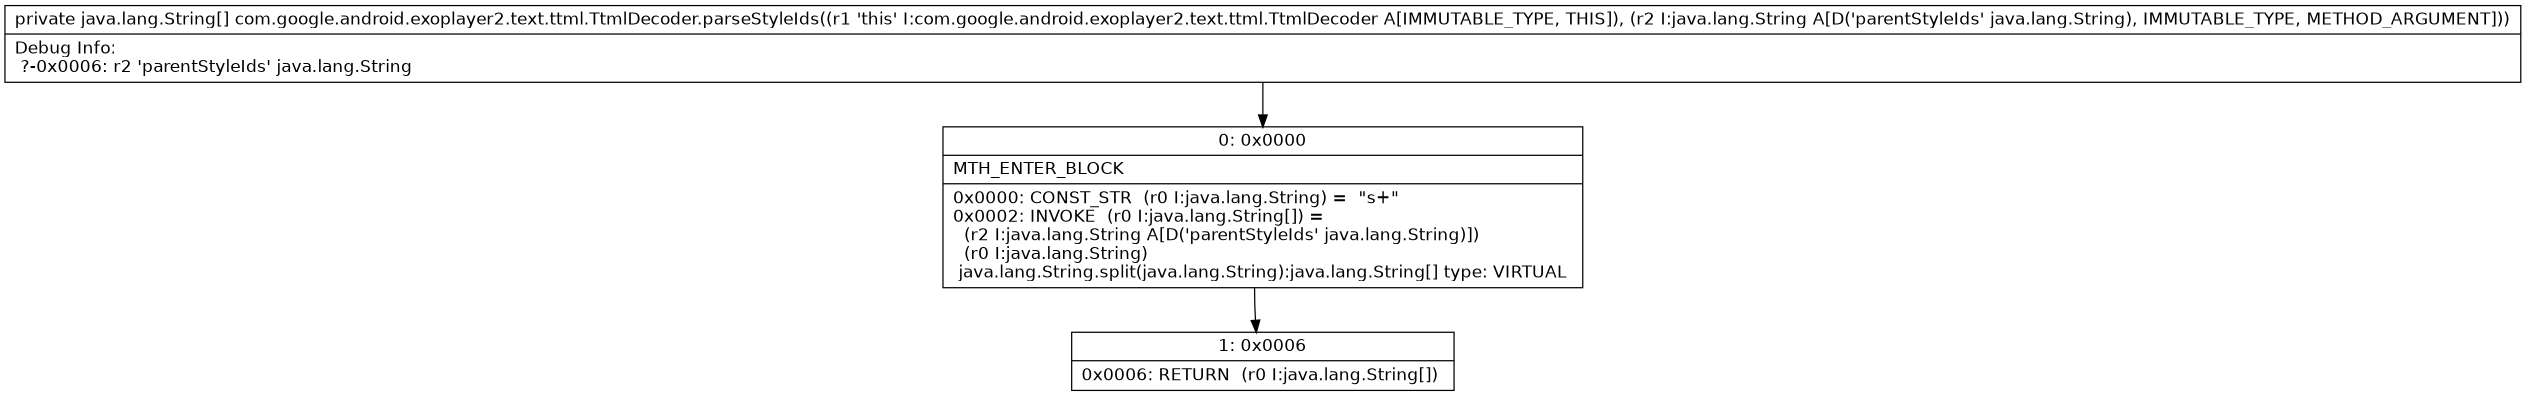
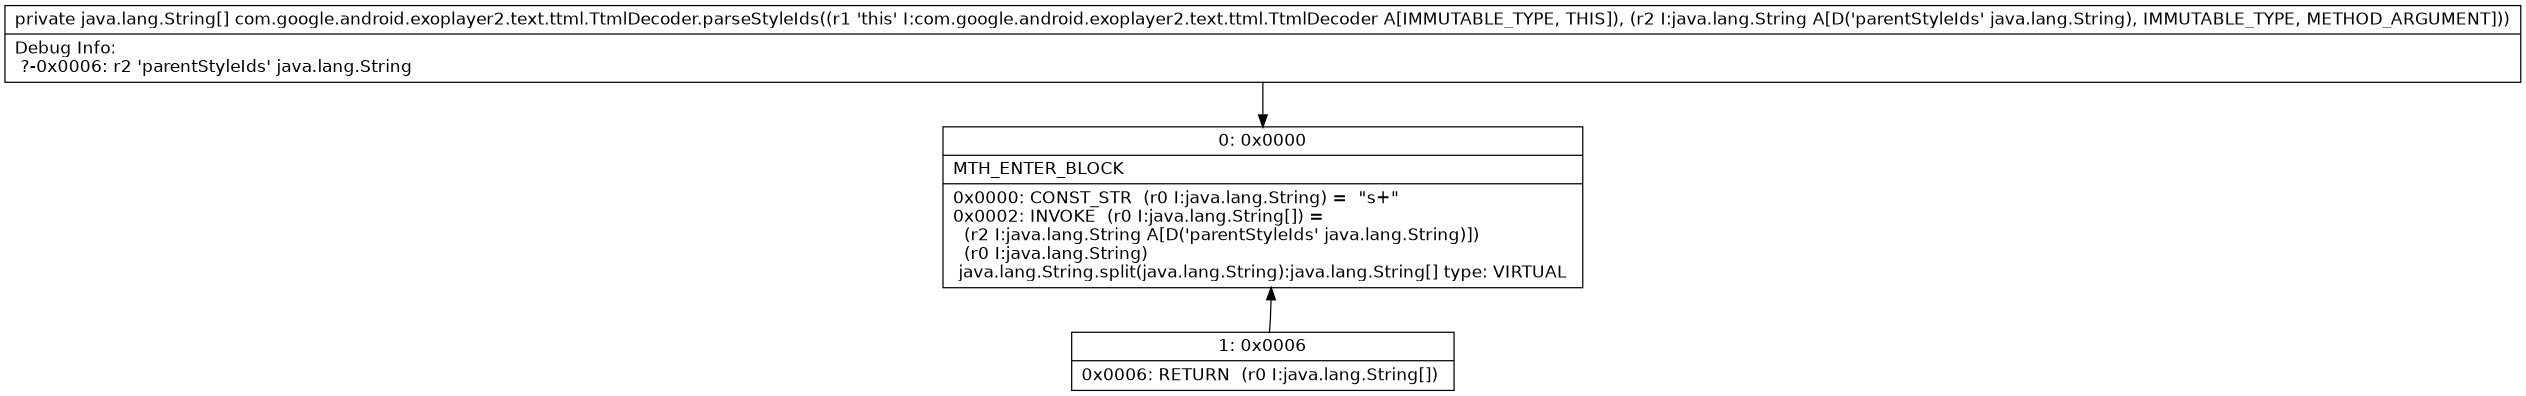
(1255, 304) -> (1271, 316)
